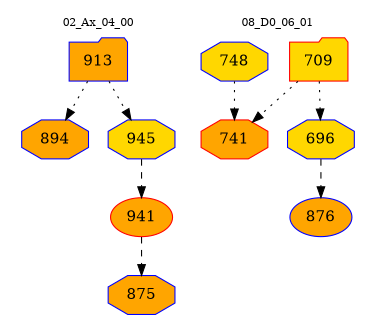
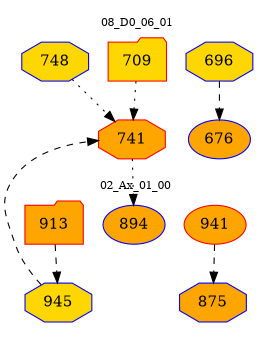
(98, 23) -> (136, 186)
(98, 62) -> (54, 225)
(320, 95) -> none
(79, 96) -> (133, 183)
(117, 96) -> (56, 258)
(55, 139) -> (134, 225)
(142, 173) -> (6, 193)
(321, 217) -> (219, 139)
